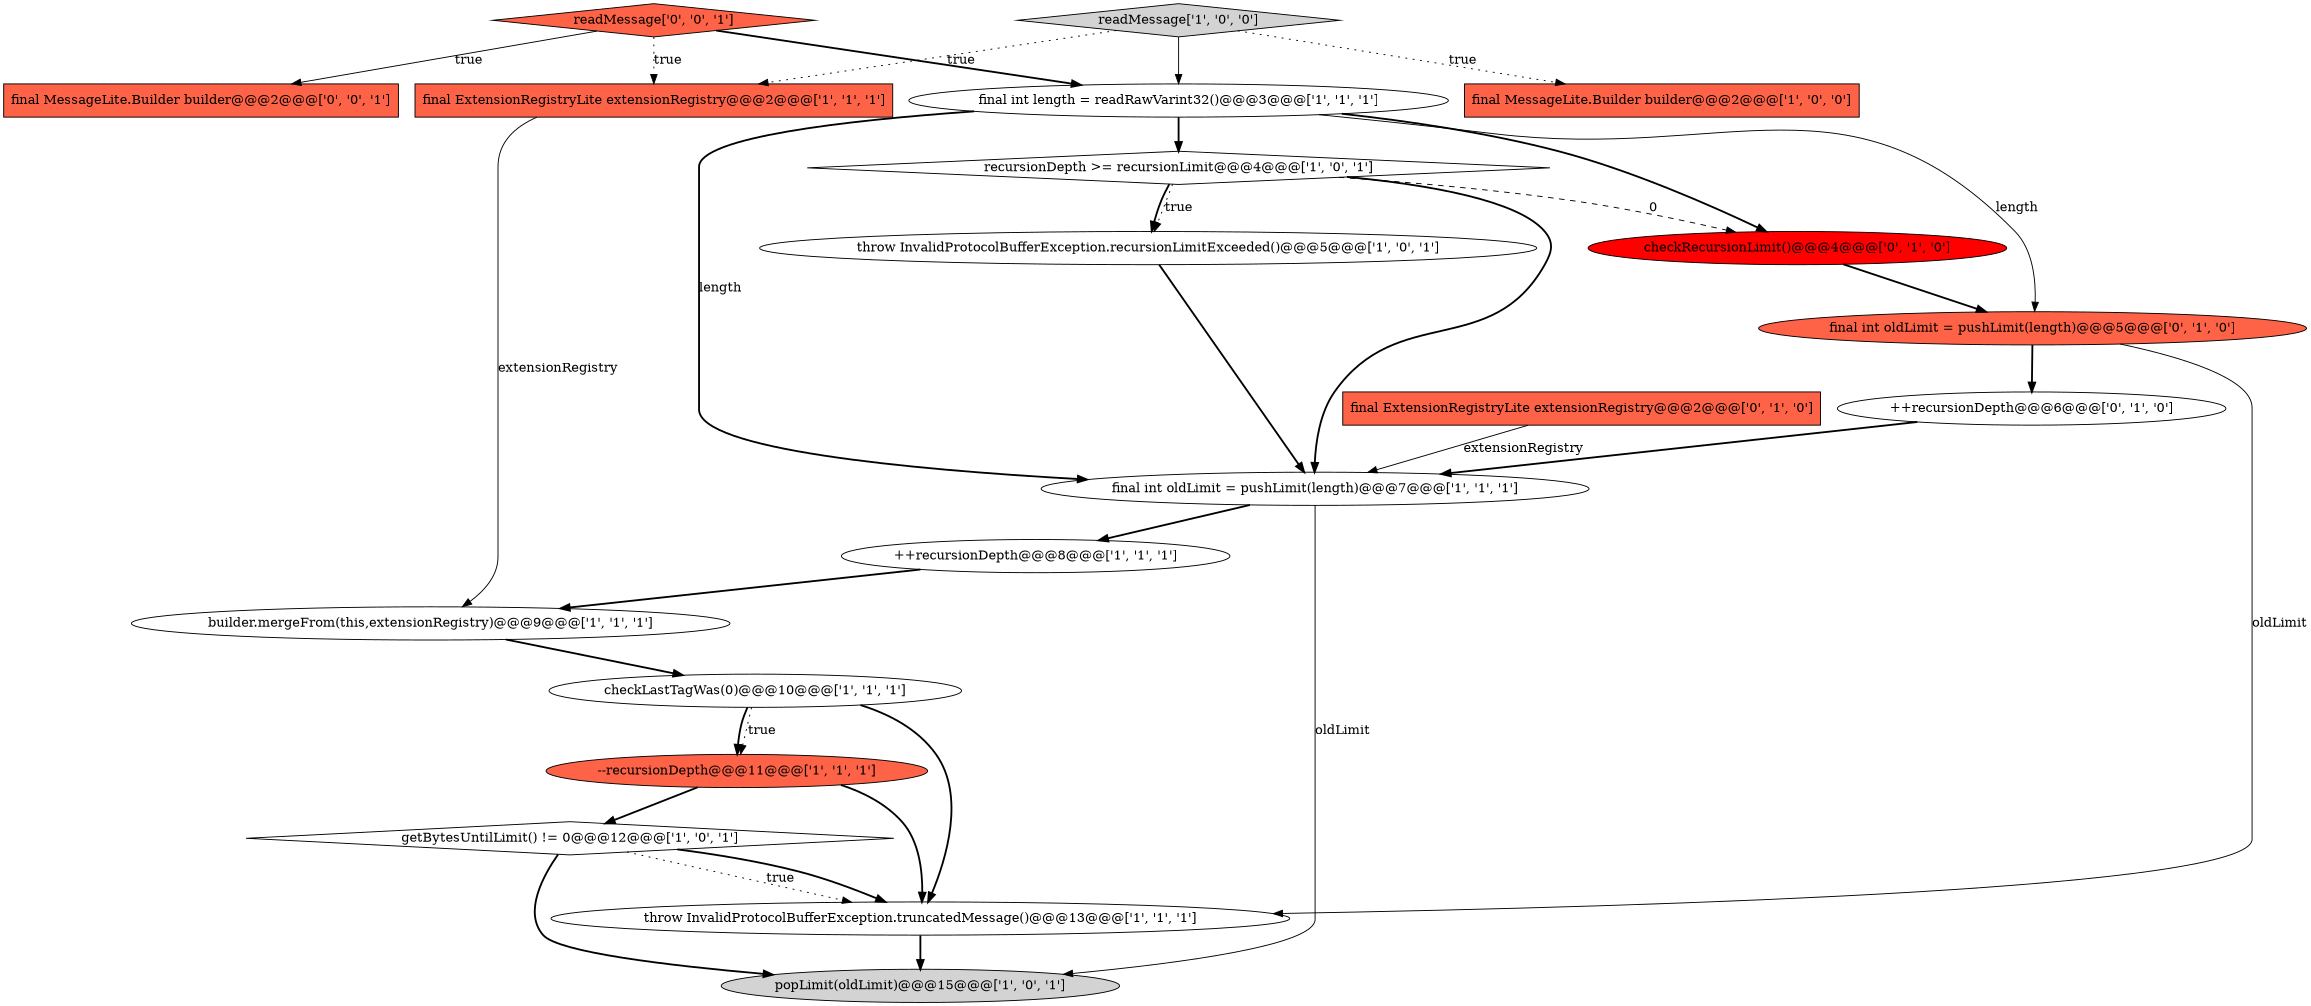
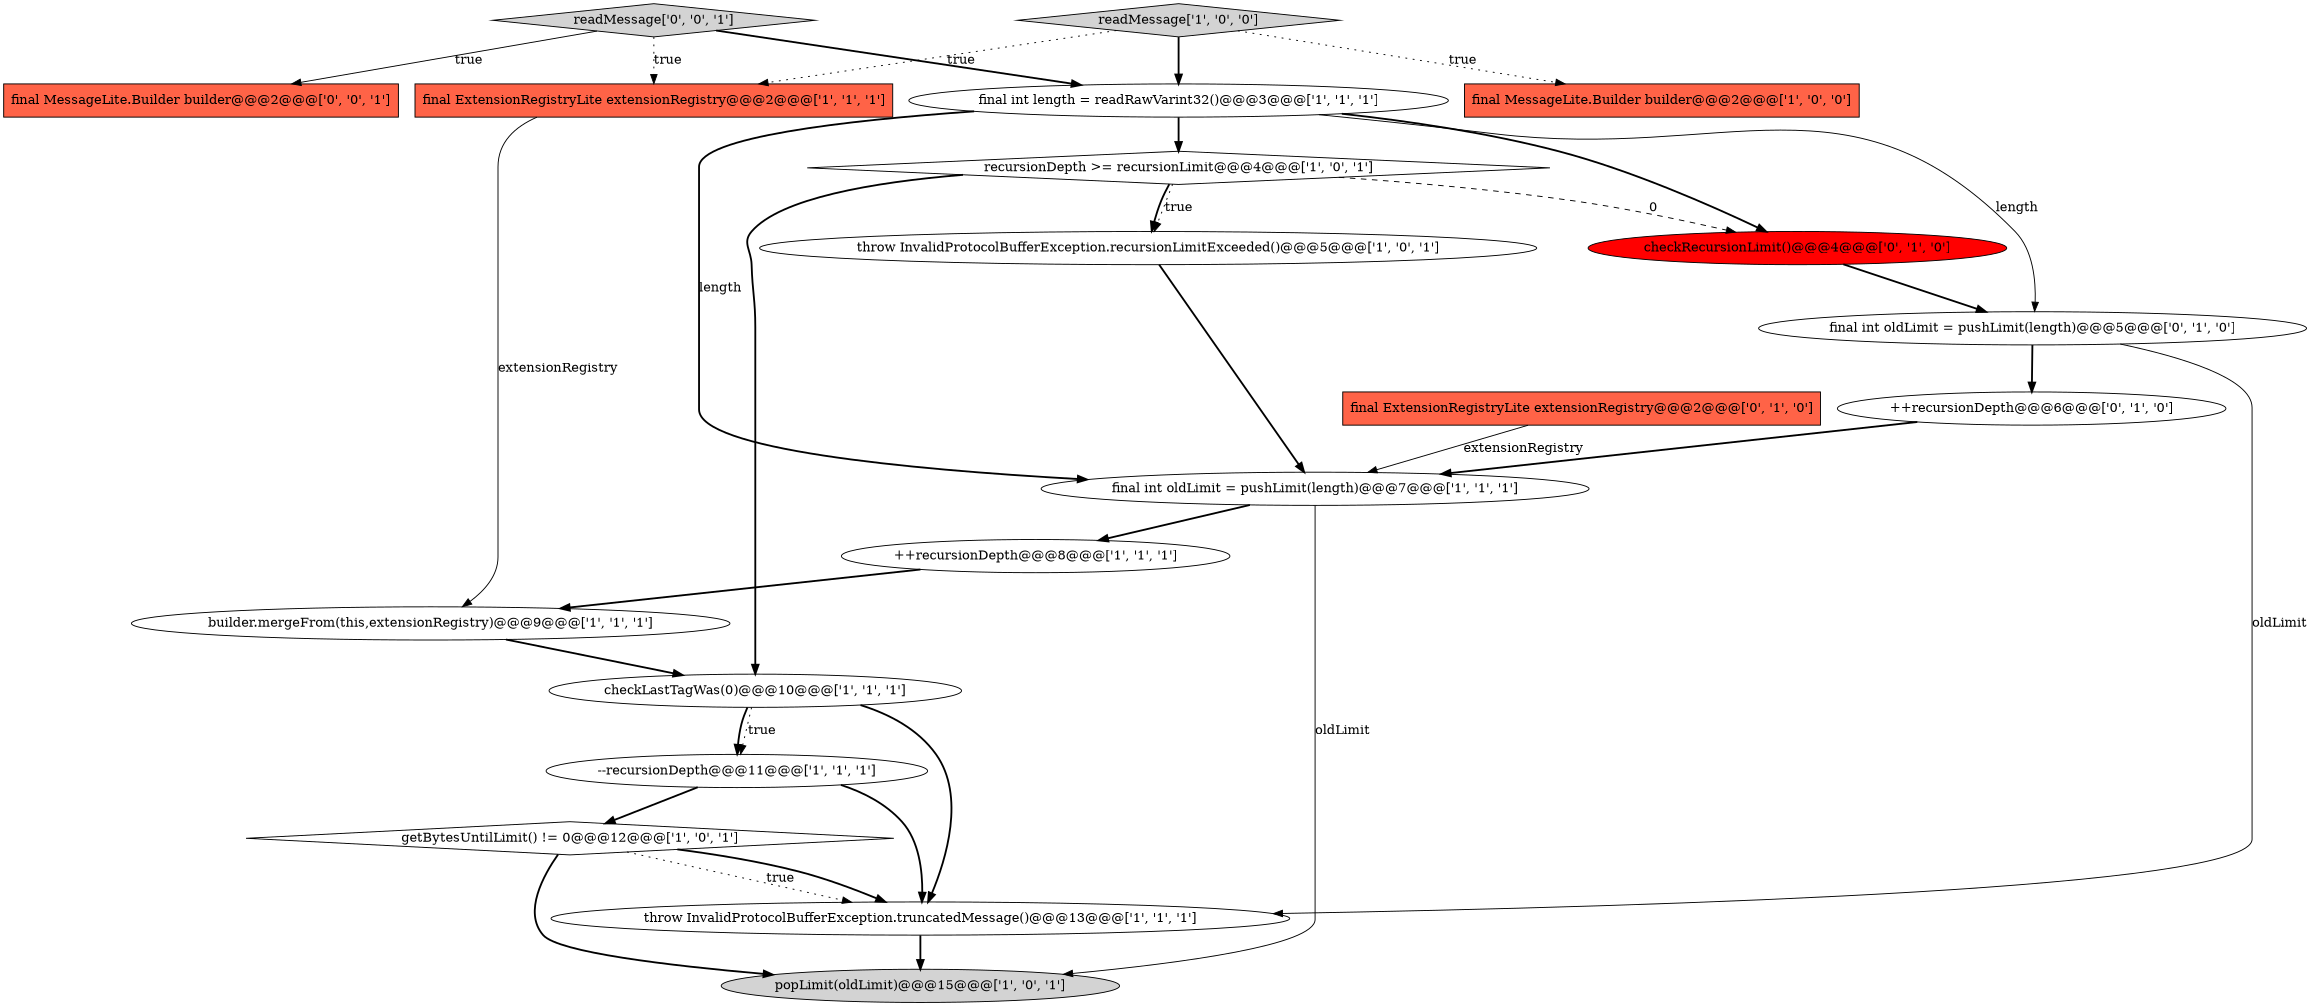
(654, 20) -> (654, 20)
(1179, 56) -> (1179, 56)
(1519, 297) -> (755, 336)
(2033, 328) -> (2033, 328)
(737, 771) -> (737, 771)
